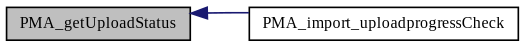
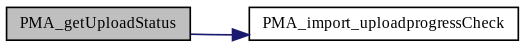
(228, 13) -> (212, 35)
